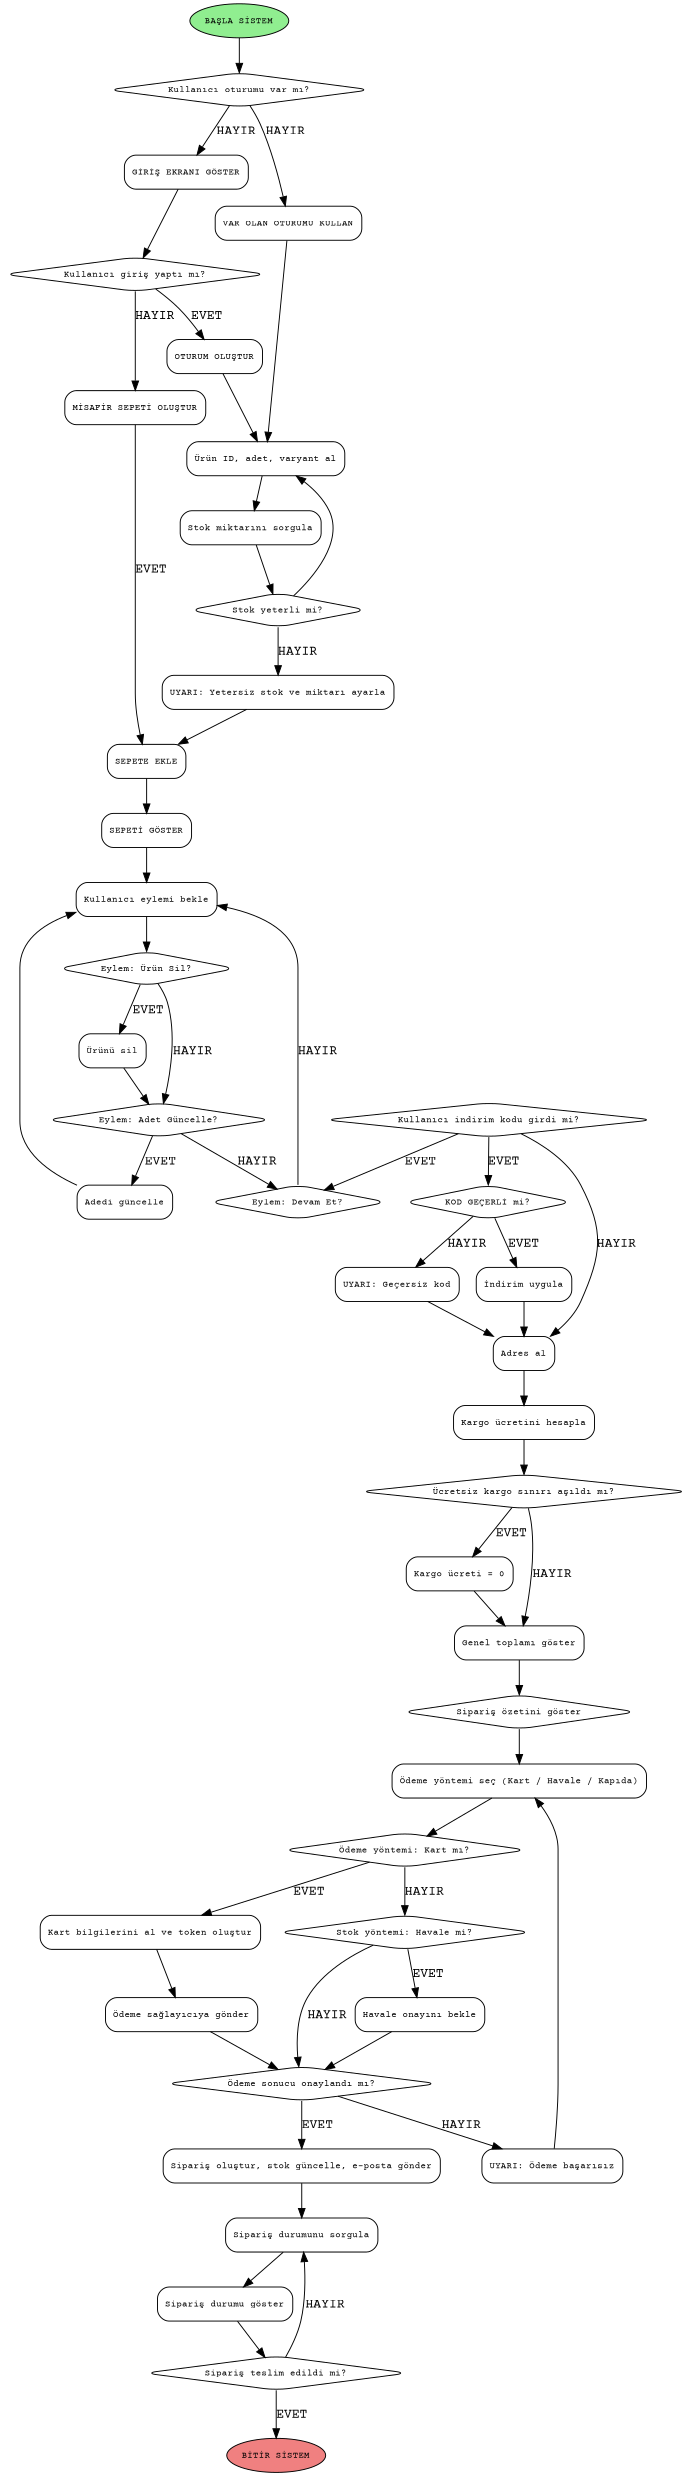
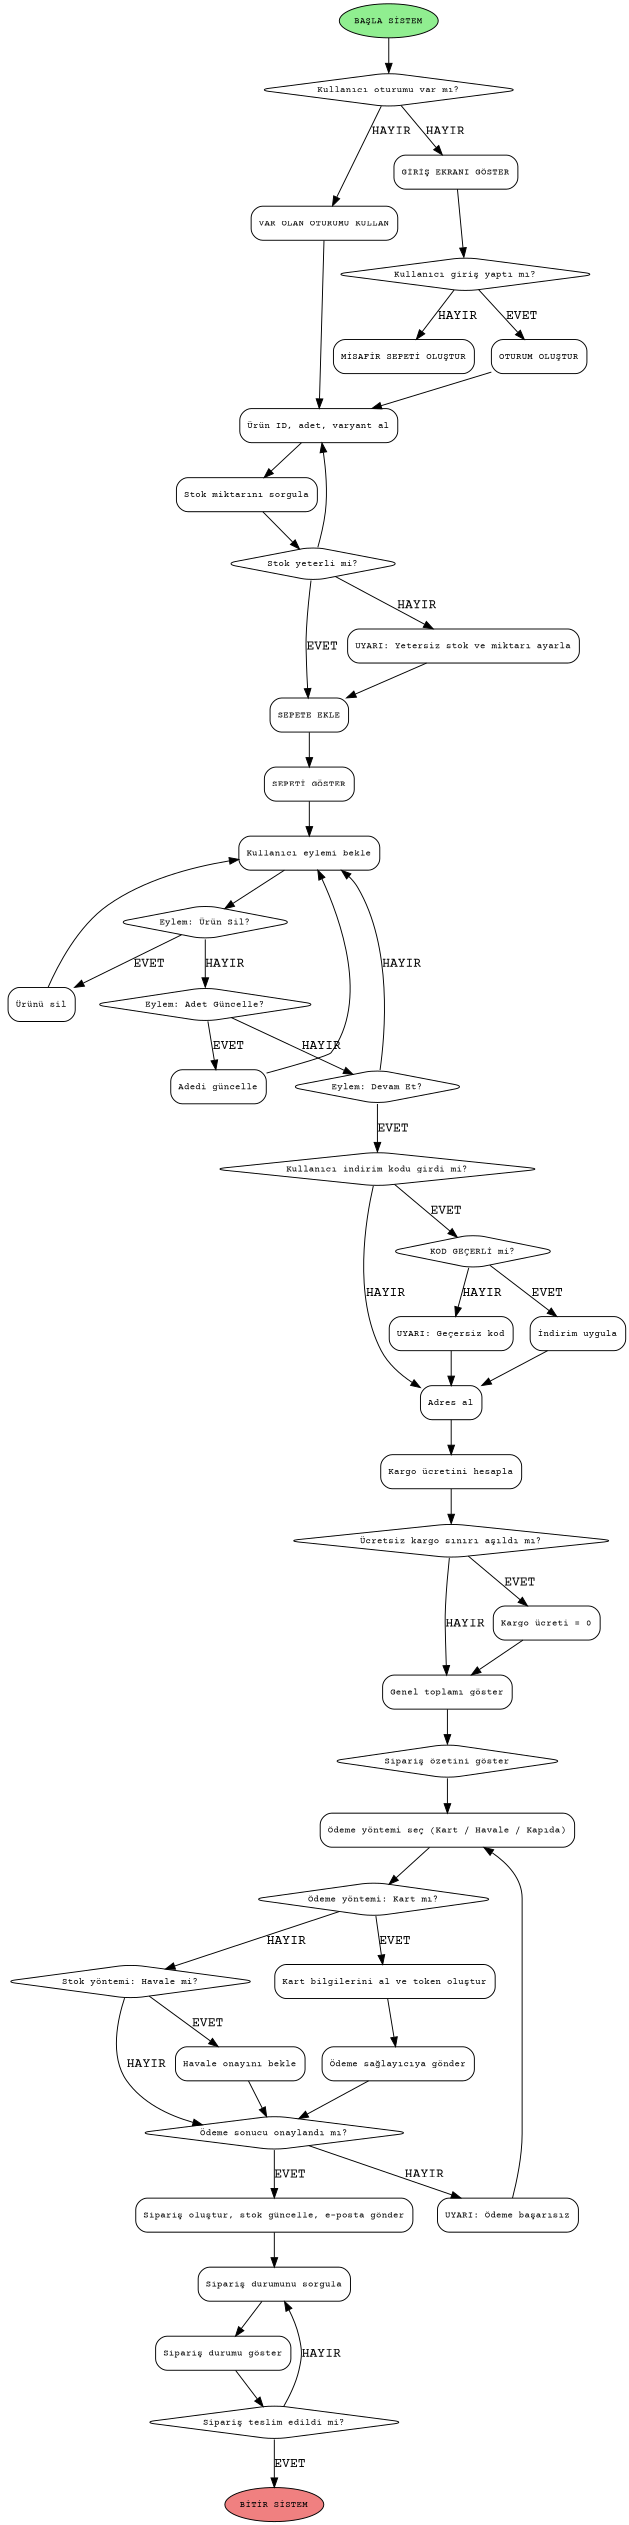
(135, 580) -> (306, 634)
(133, 1082) -> (120, 898)
(396, 1160) -> (377, 1123)
